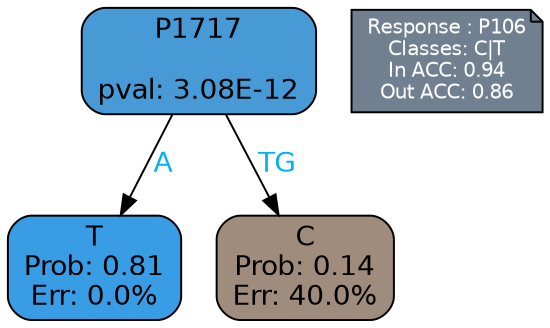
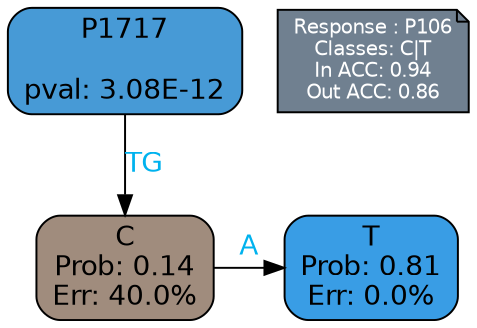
(151, 156) -> (239, 268)
